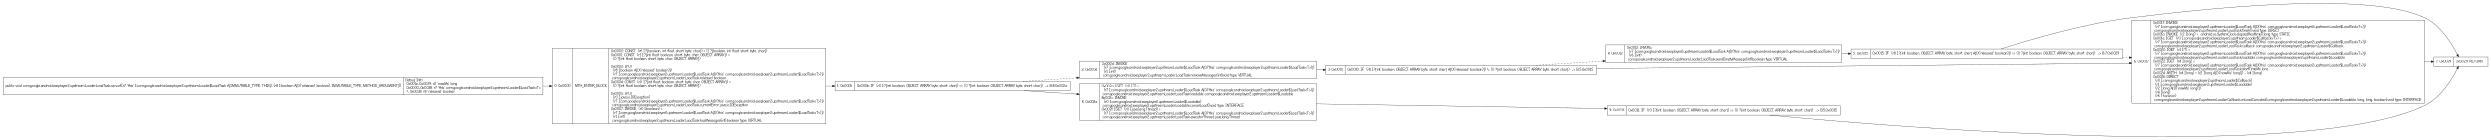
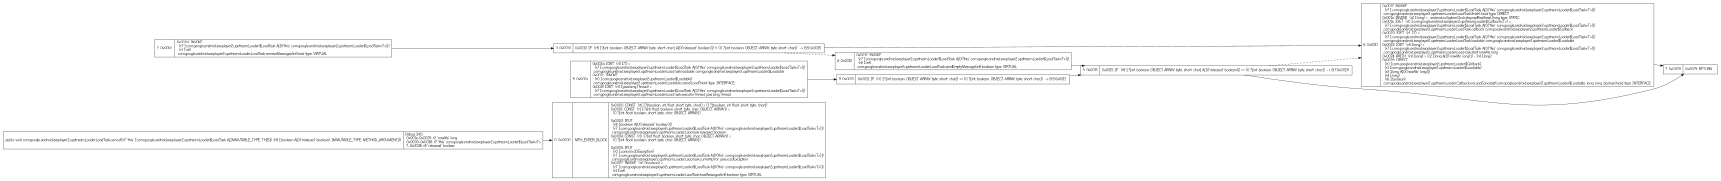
(953, 86) -> none
(630, 97) -> (632, 152)
(1115, 98) -> (606, 75)
(2123, 136) -> (1074, 75)
